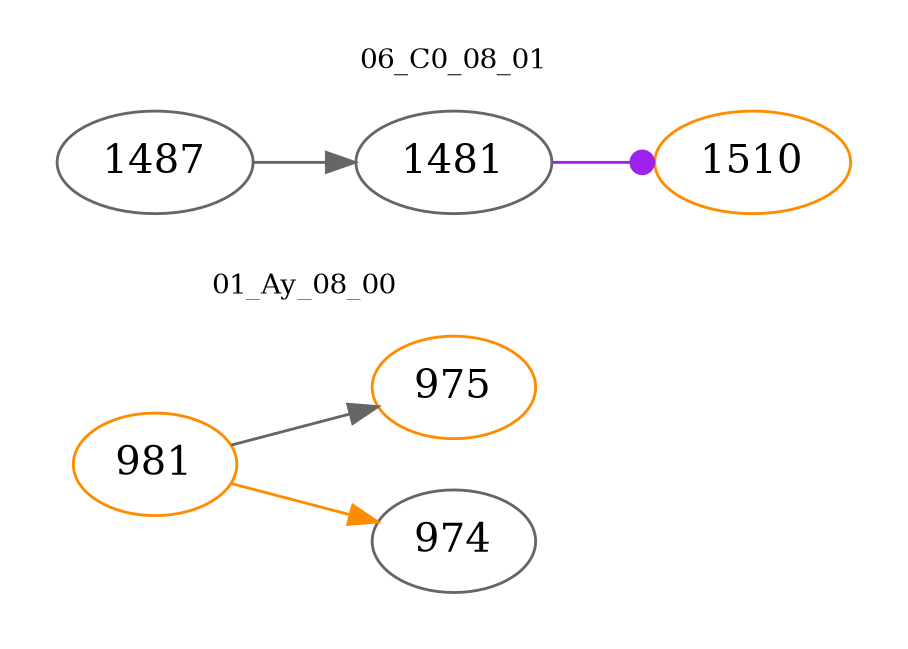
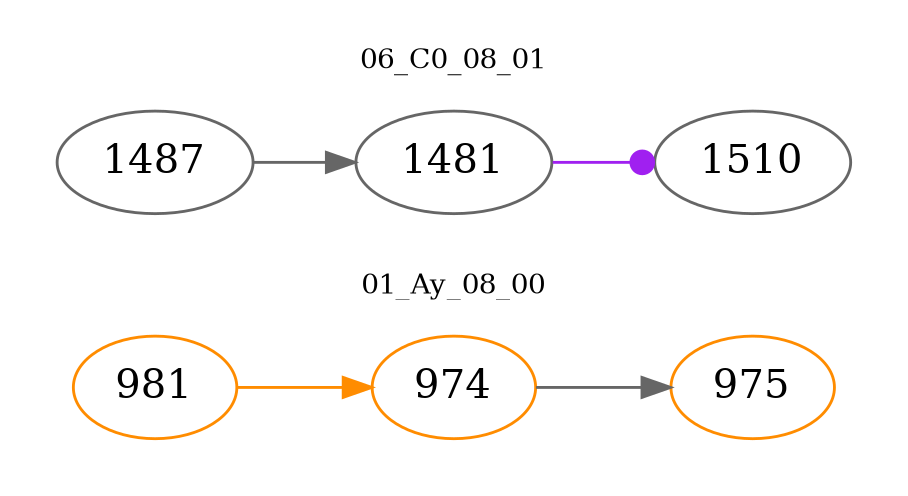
(753, 162) -> (753, 162)
(290, 430) -> (589, 387)
(454, 541) -> (454, 387)
